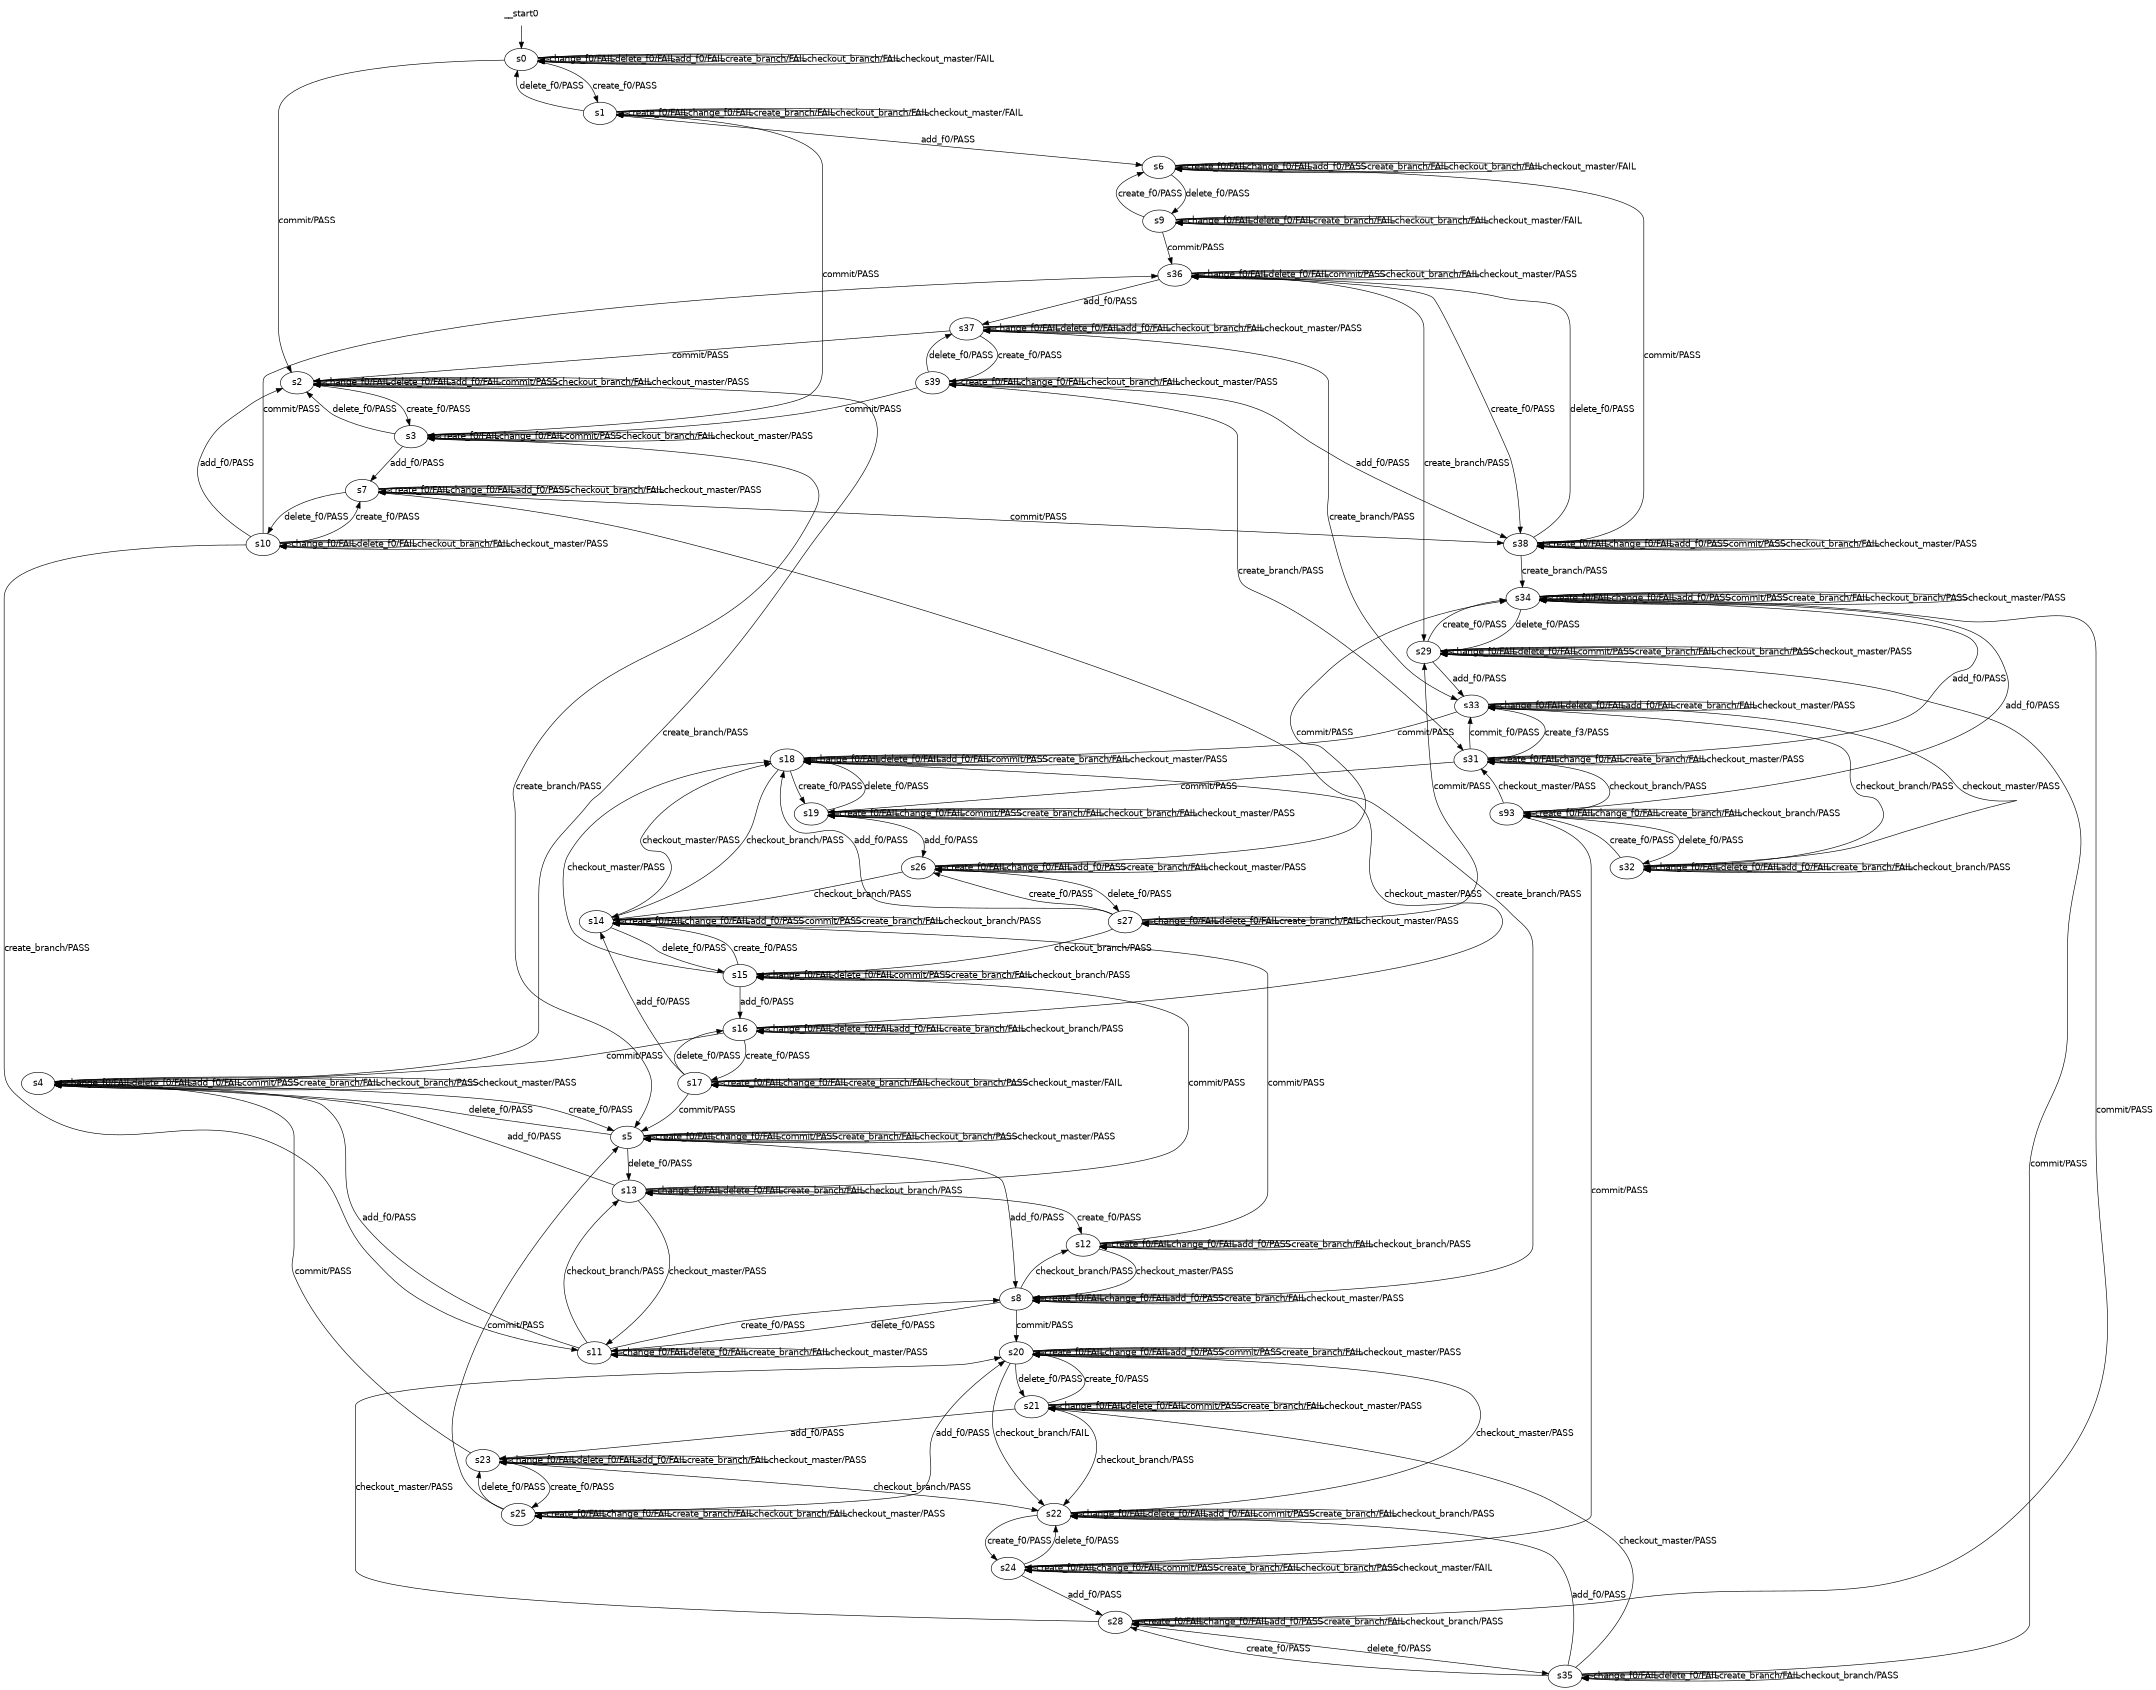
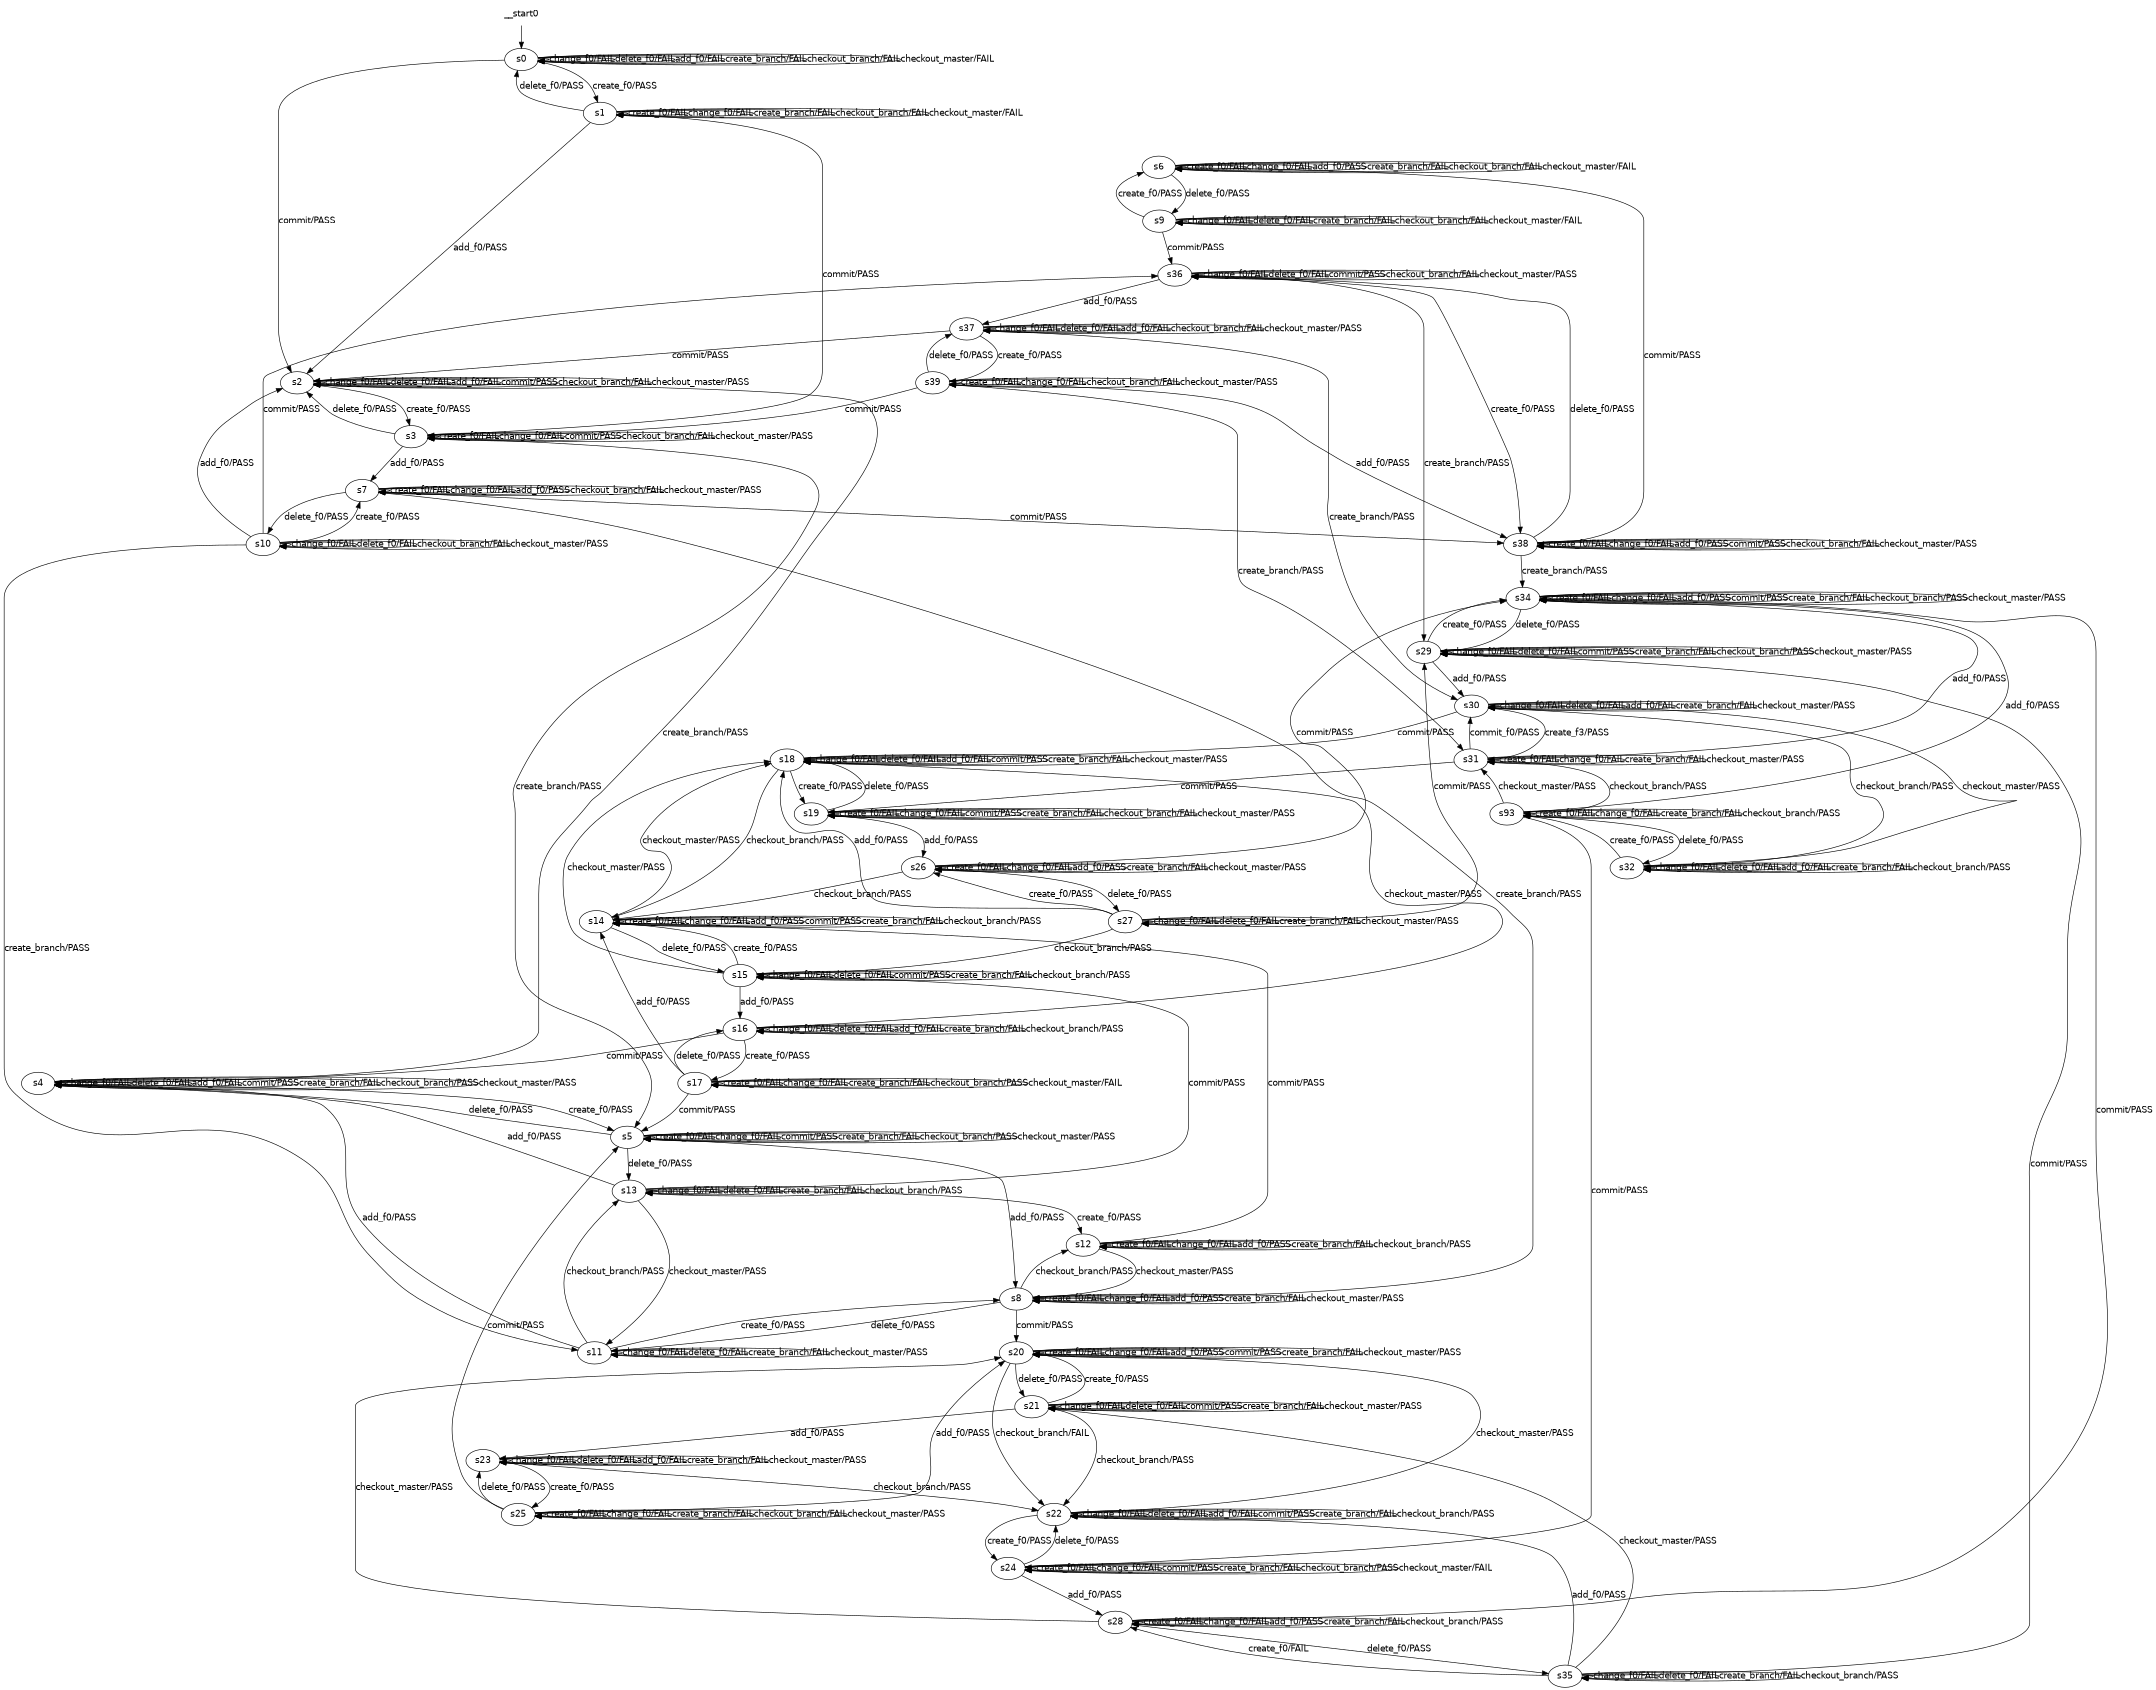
(876, 140) -> (451, 246)
(1472, 706) -> (1472, 706)
(294, 1209) -> none
(1278, 1649) -> (1278, 1649)
